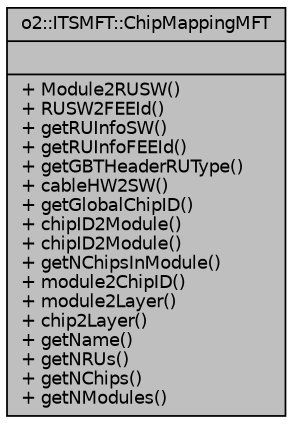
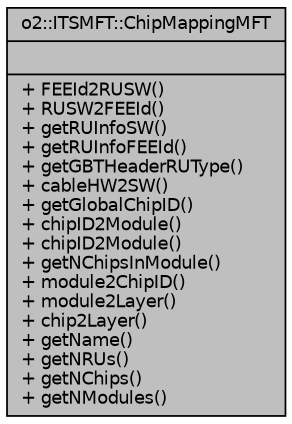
(101, 90) -> (93, 90)
